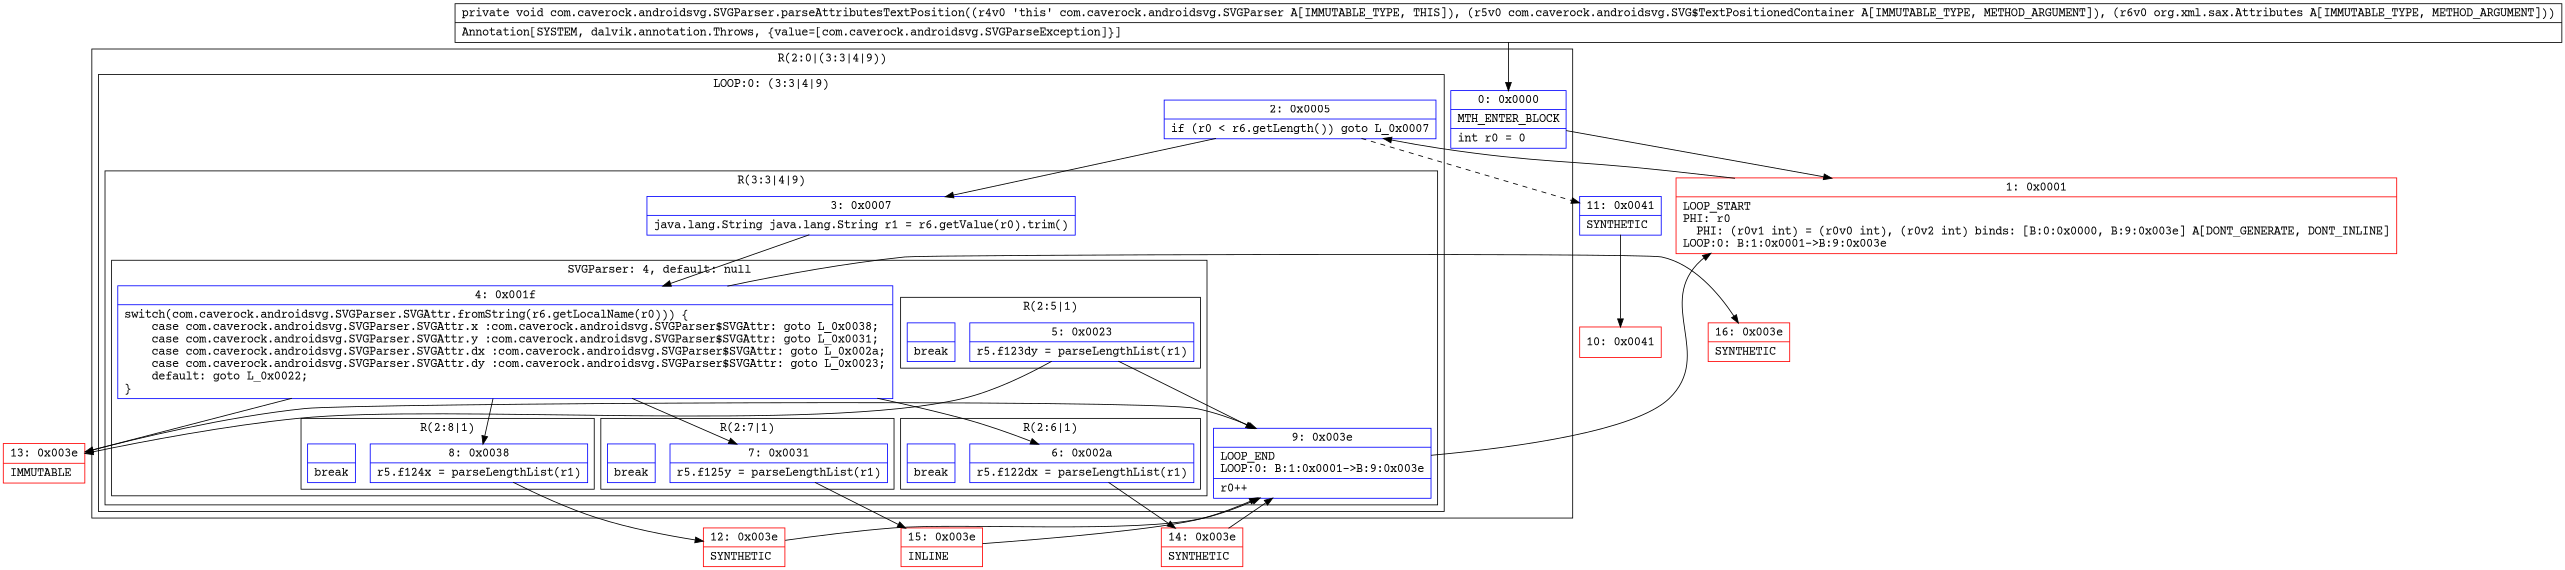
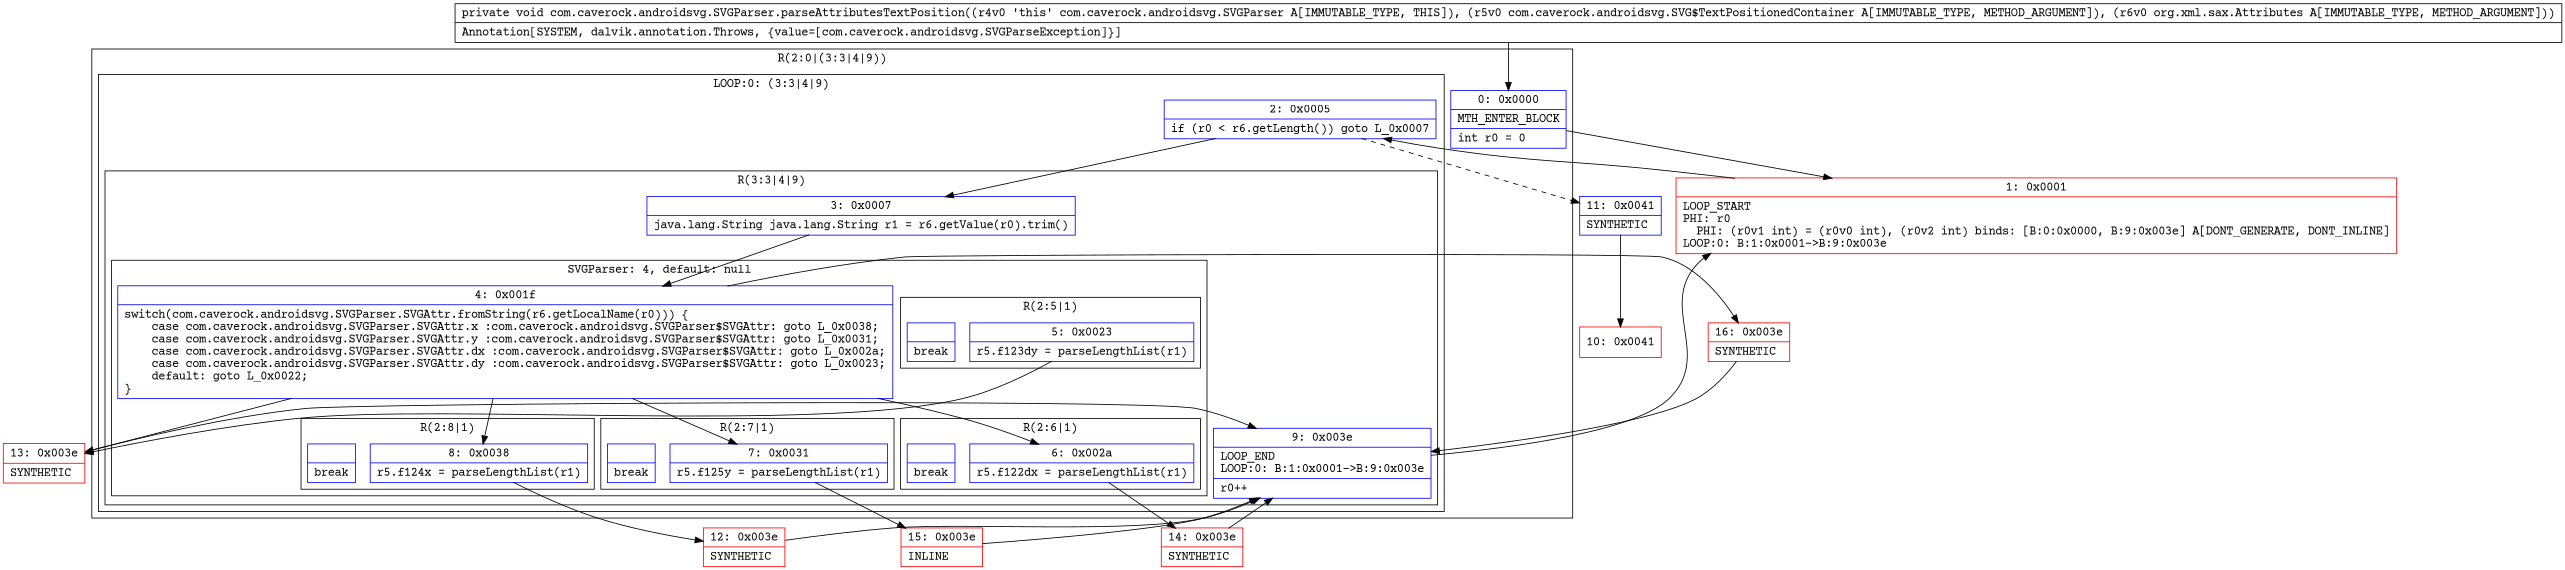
(1182, 393) -> (1659, 413)
(41, 473) -> (41, 473)
